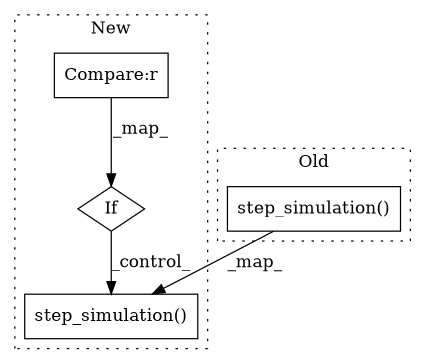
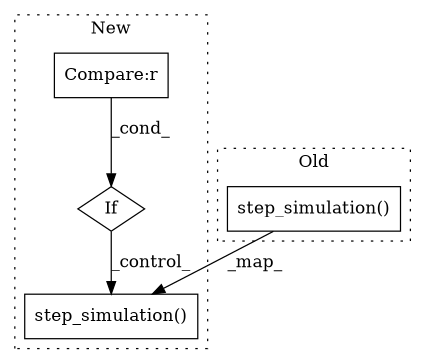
(141, 129) -> (141, 129)
